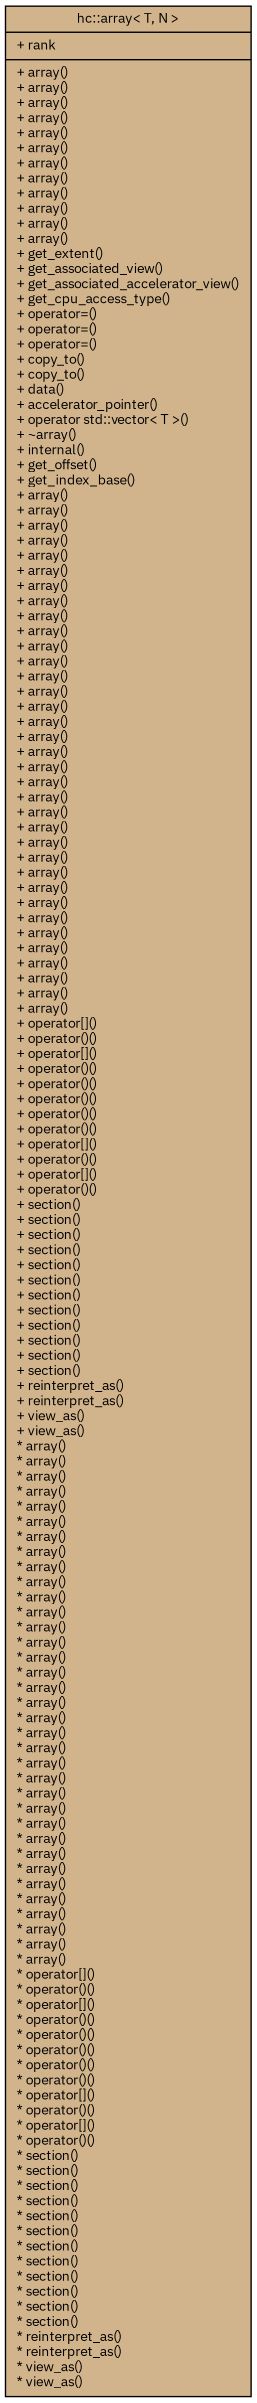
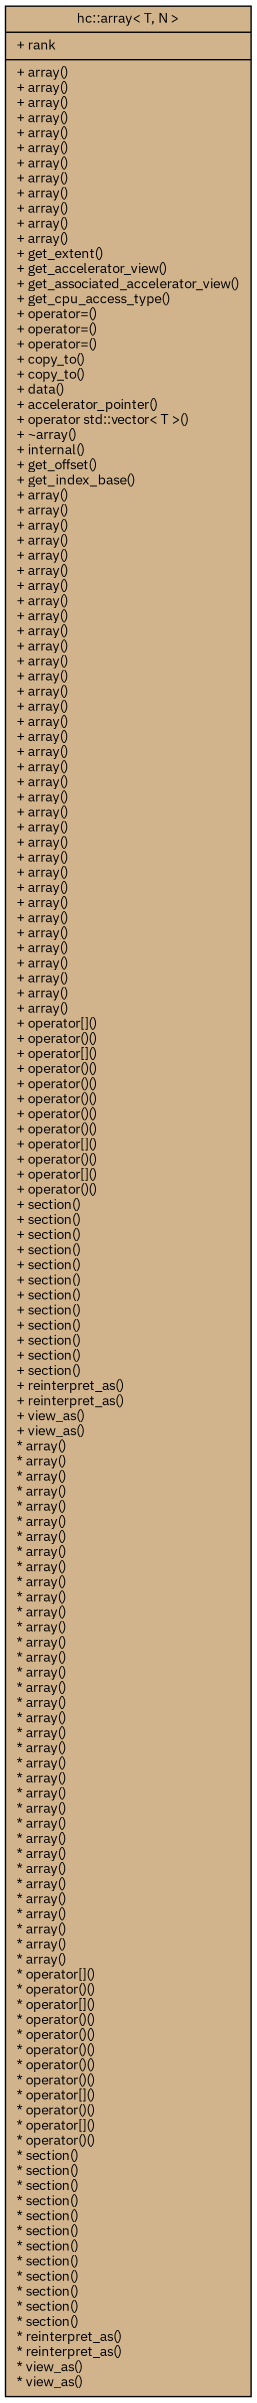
(90, 269) -> (92, 269)
